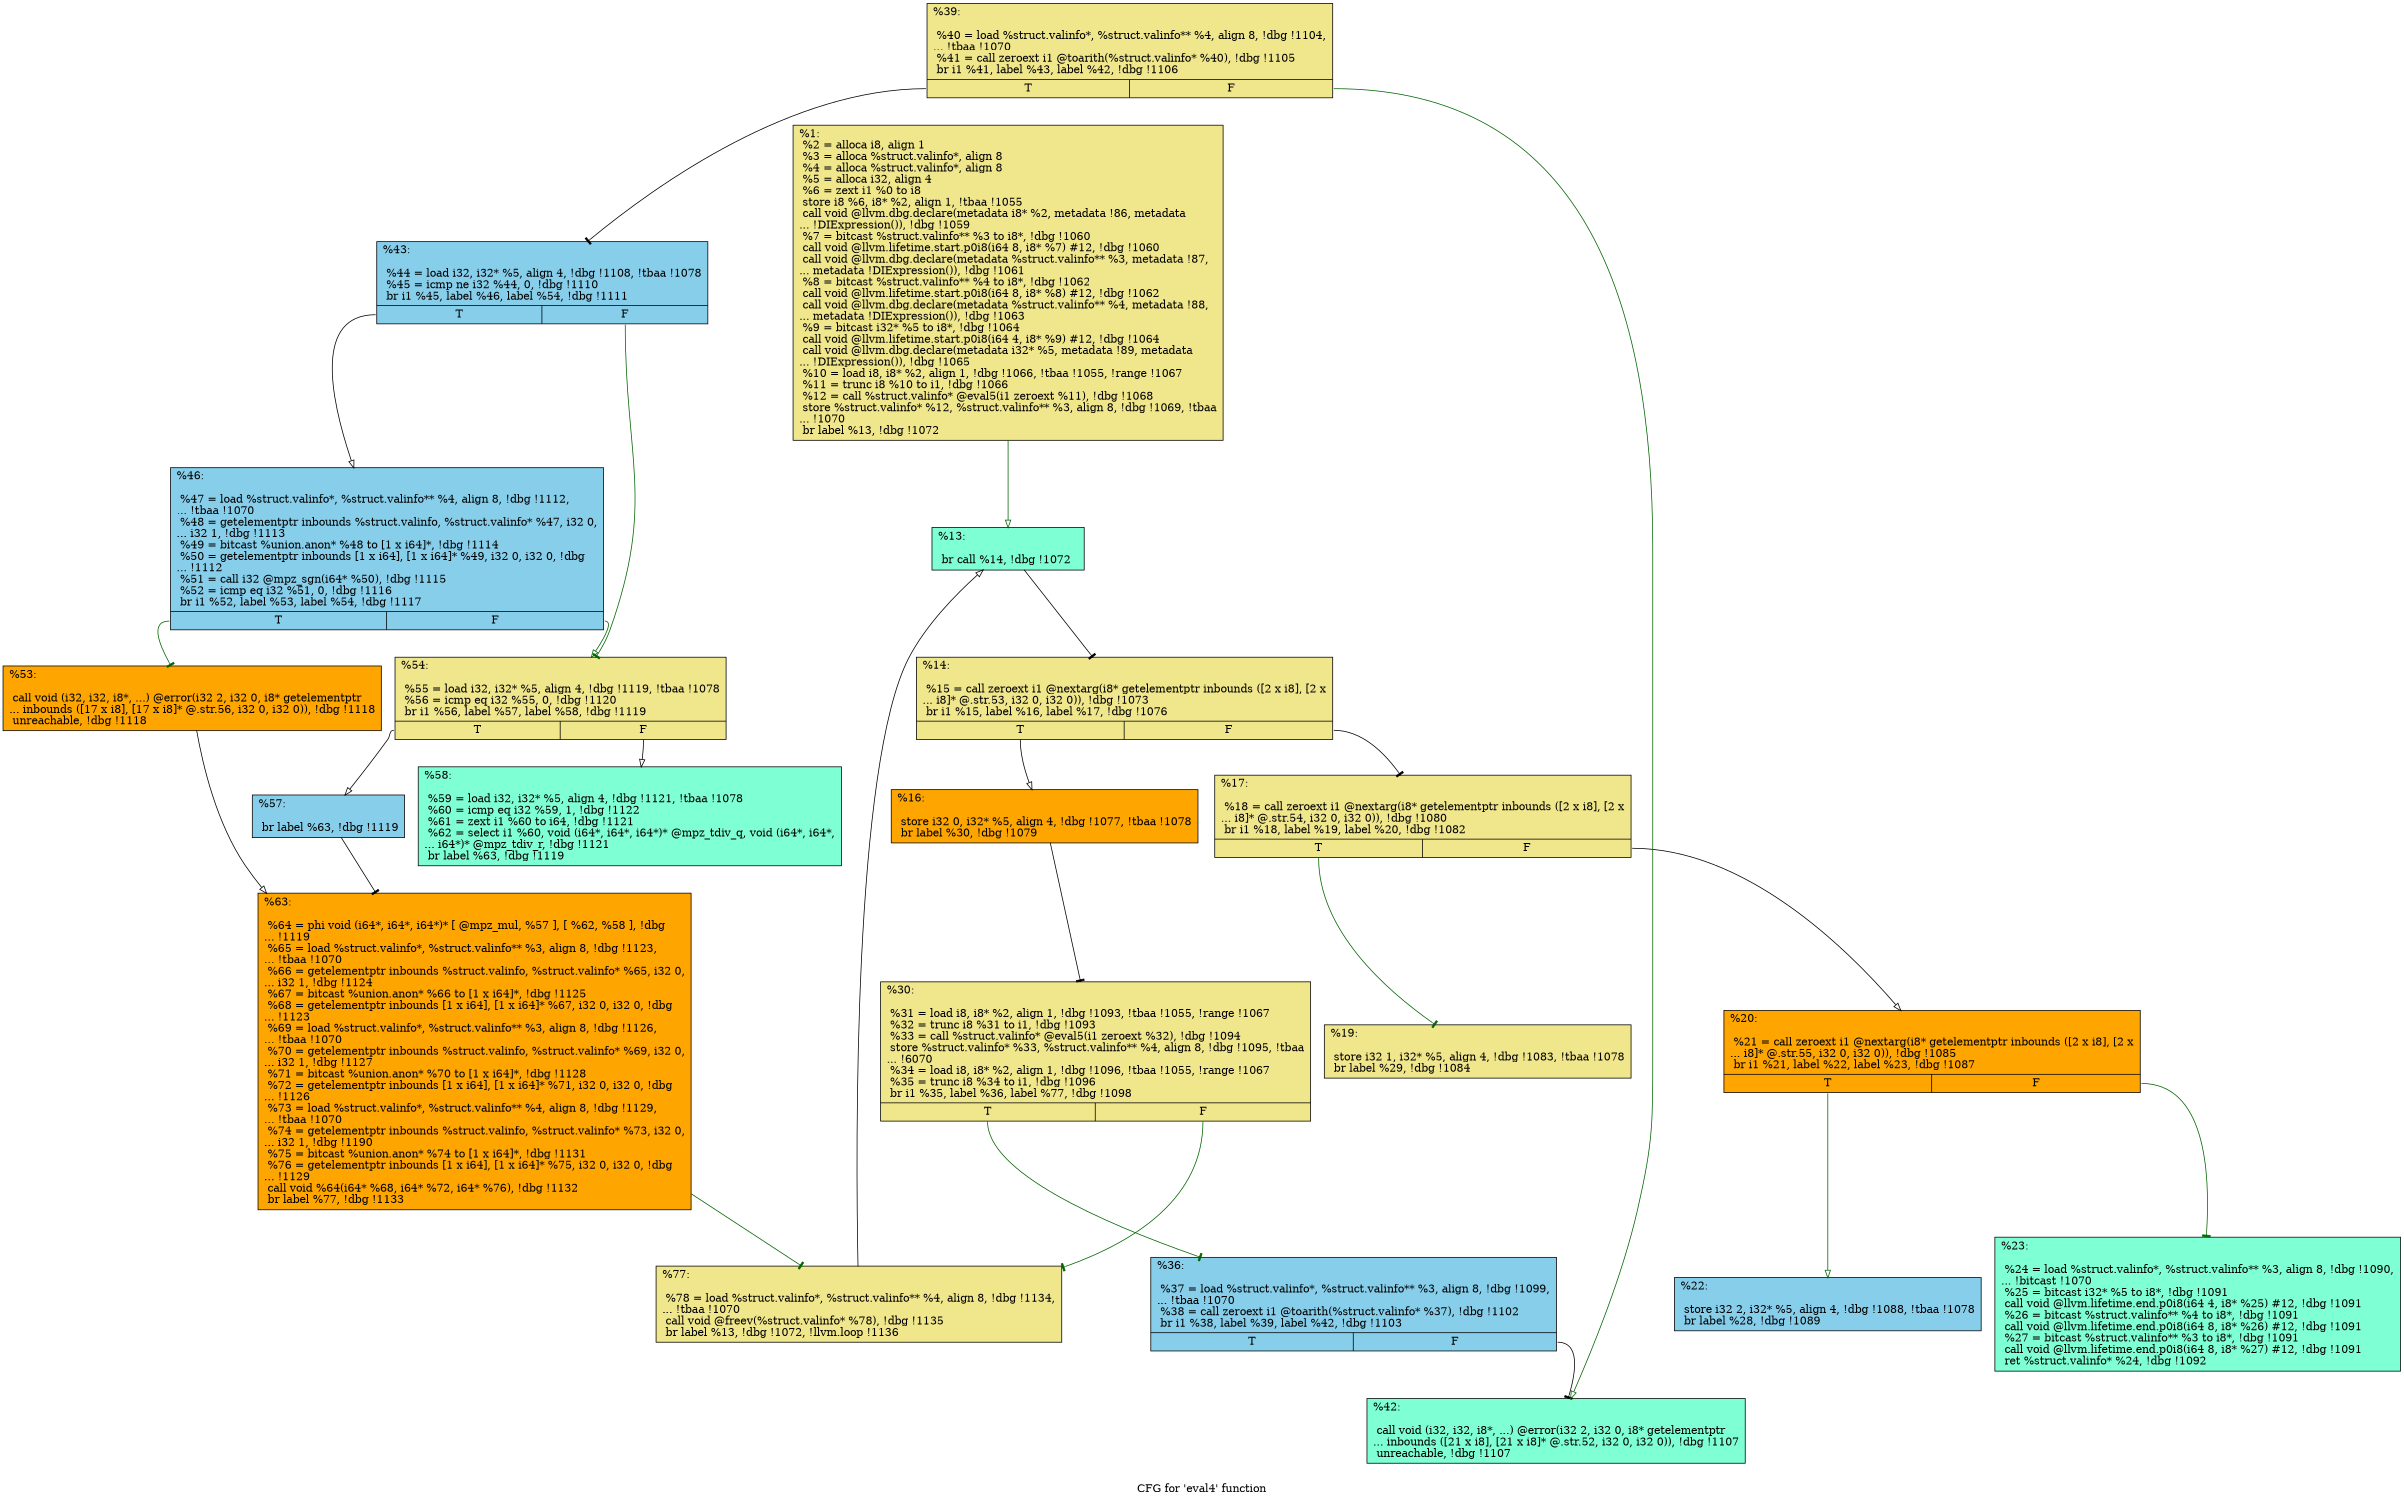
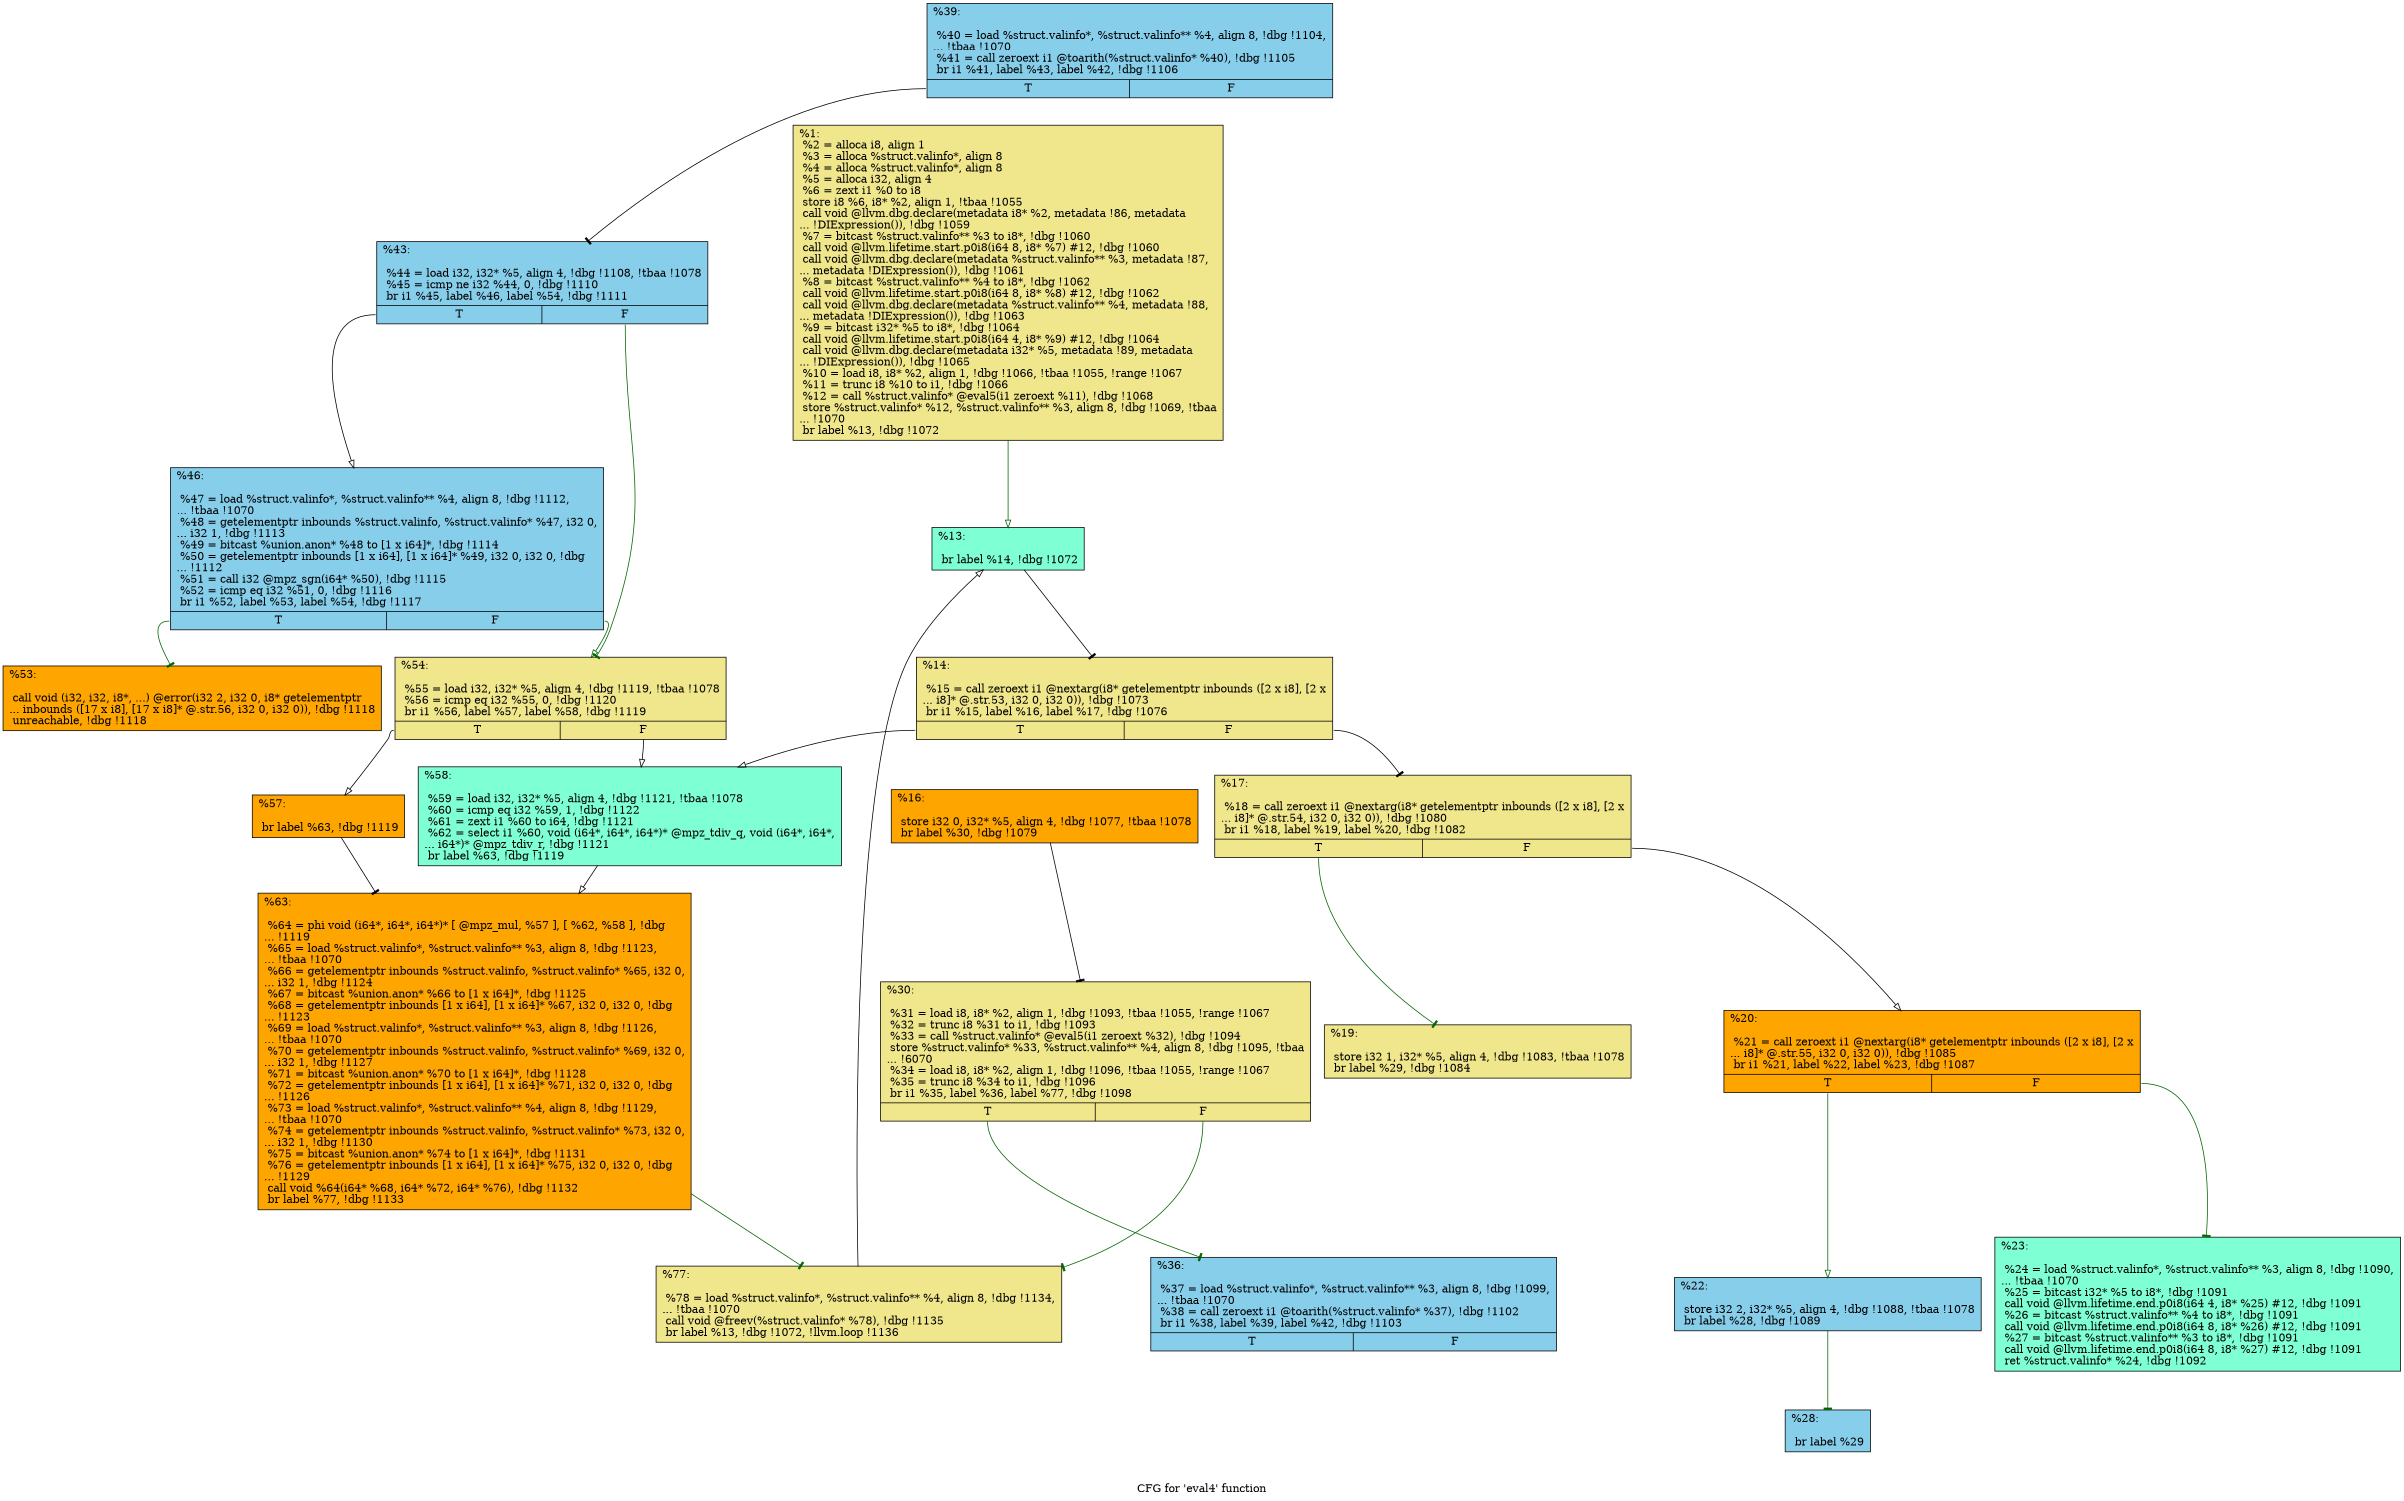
(1130, 51) -> (1130, 51)
(1005, 560) -> (1008, 560)
(1023, 761) -> (829, 740)
(219, 813) -> (590, 876)
(328, 816) -> (328, 816)
(319, 1143) -> (319, 1143)
(2047, 1281) -> (2040, 1281)
(1556, 1431) -> none
none -> (1828, 1431)
